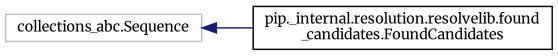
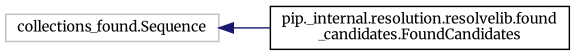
(104, 28) -> (112, 28)
